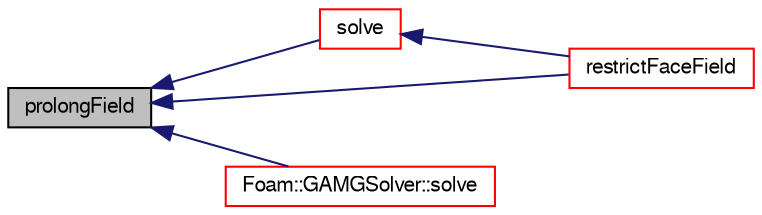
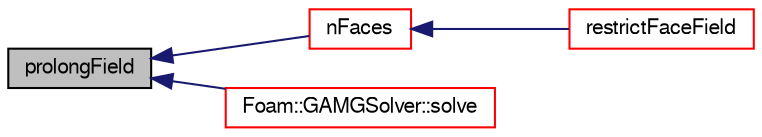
(360, 29) -> (360, 29)
(371, 88) -> none
